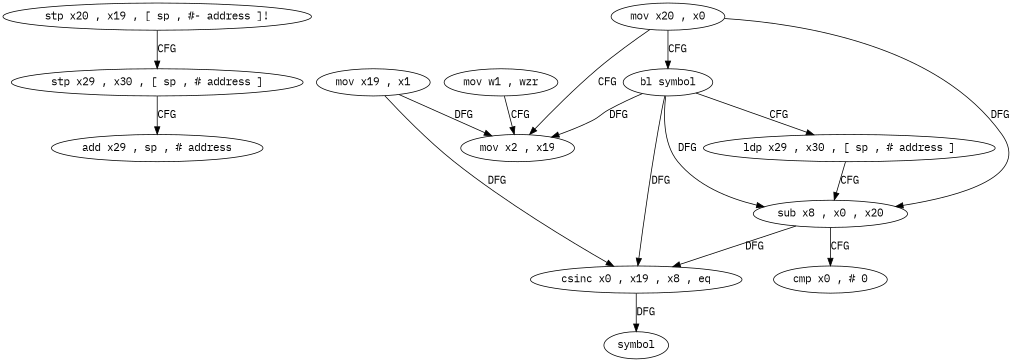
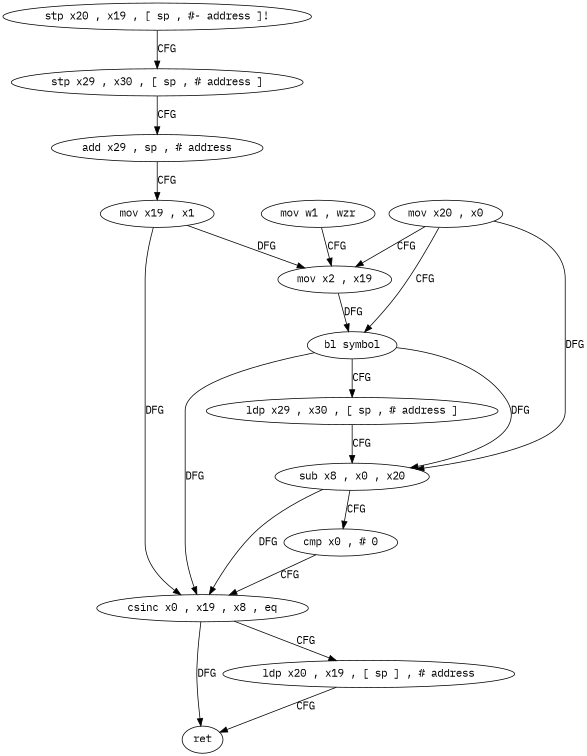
(601, 115) -> (342, 309)
none -> (157, 177)
(636, 345) -> (203, 740)
none -> (276, 573)
none -> (369, 674)
